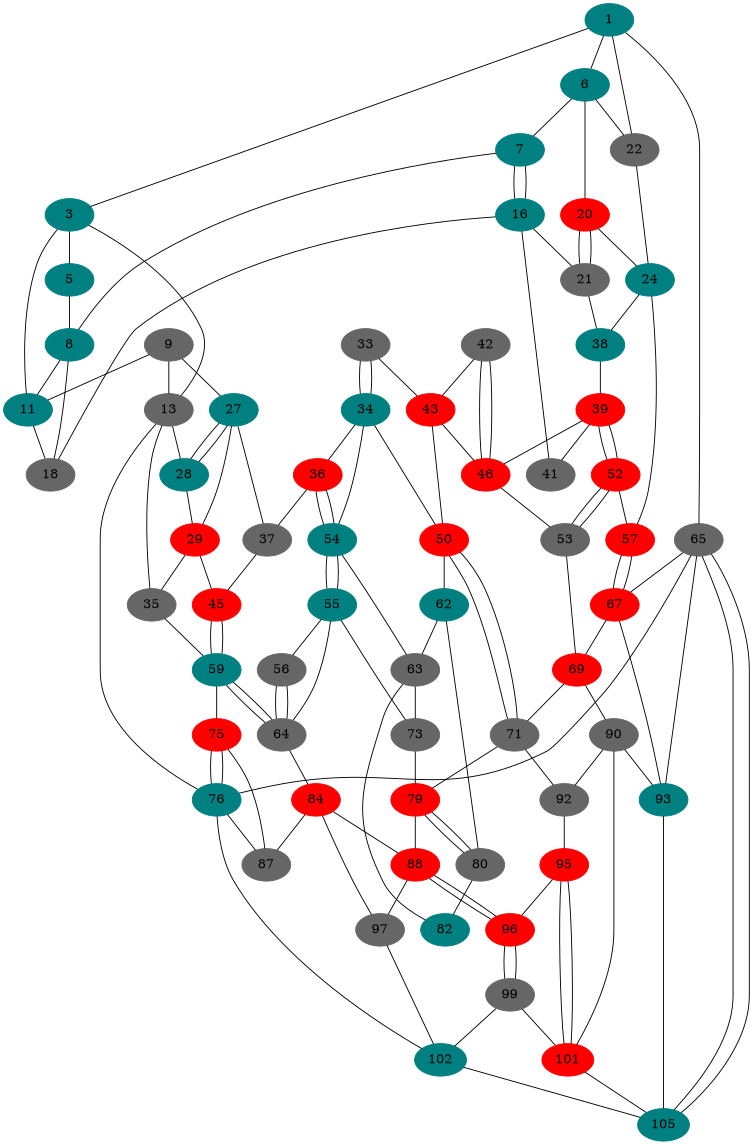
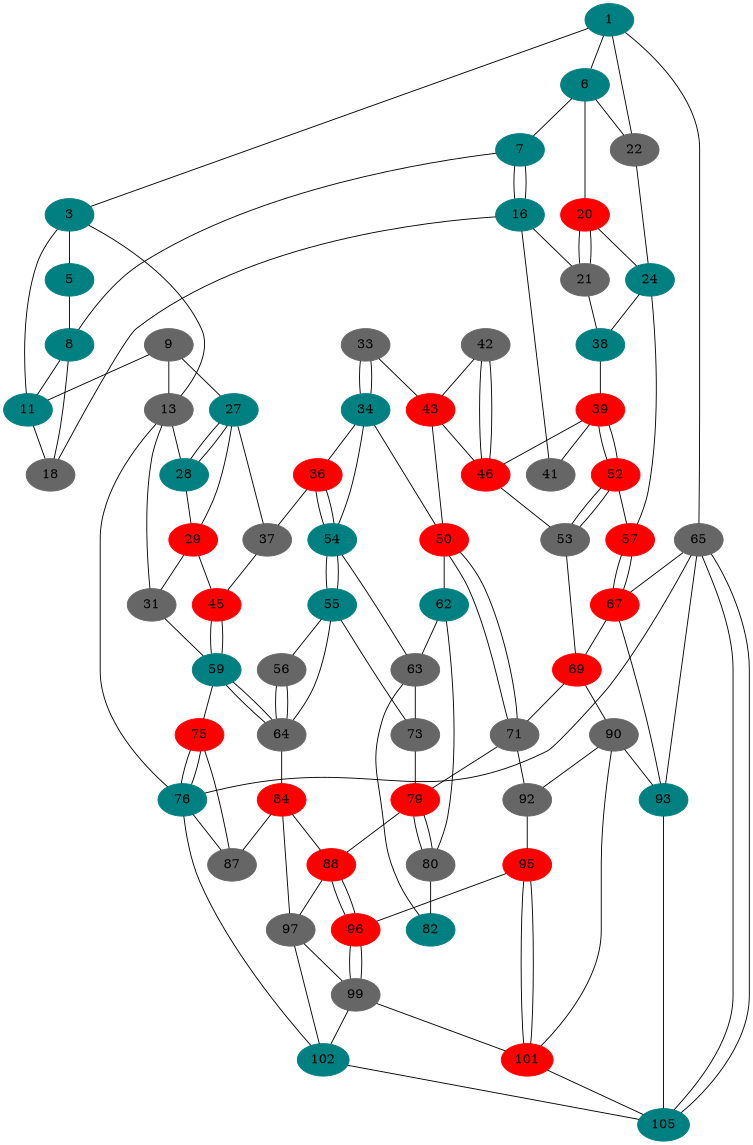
(152, 605) -> (152, 605)
none -> (323, 962)
